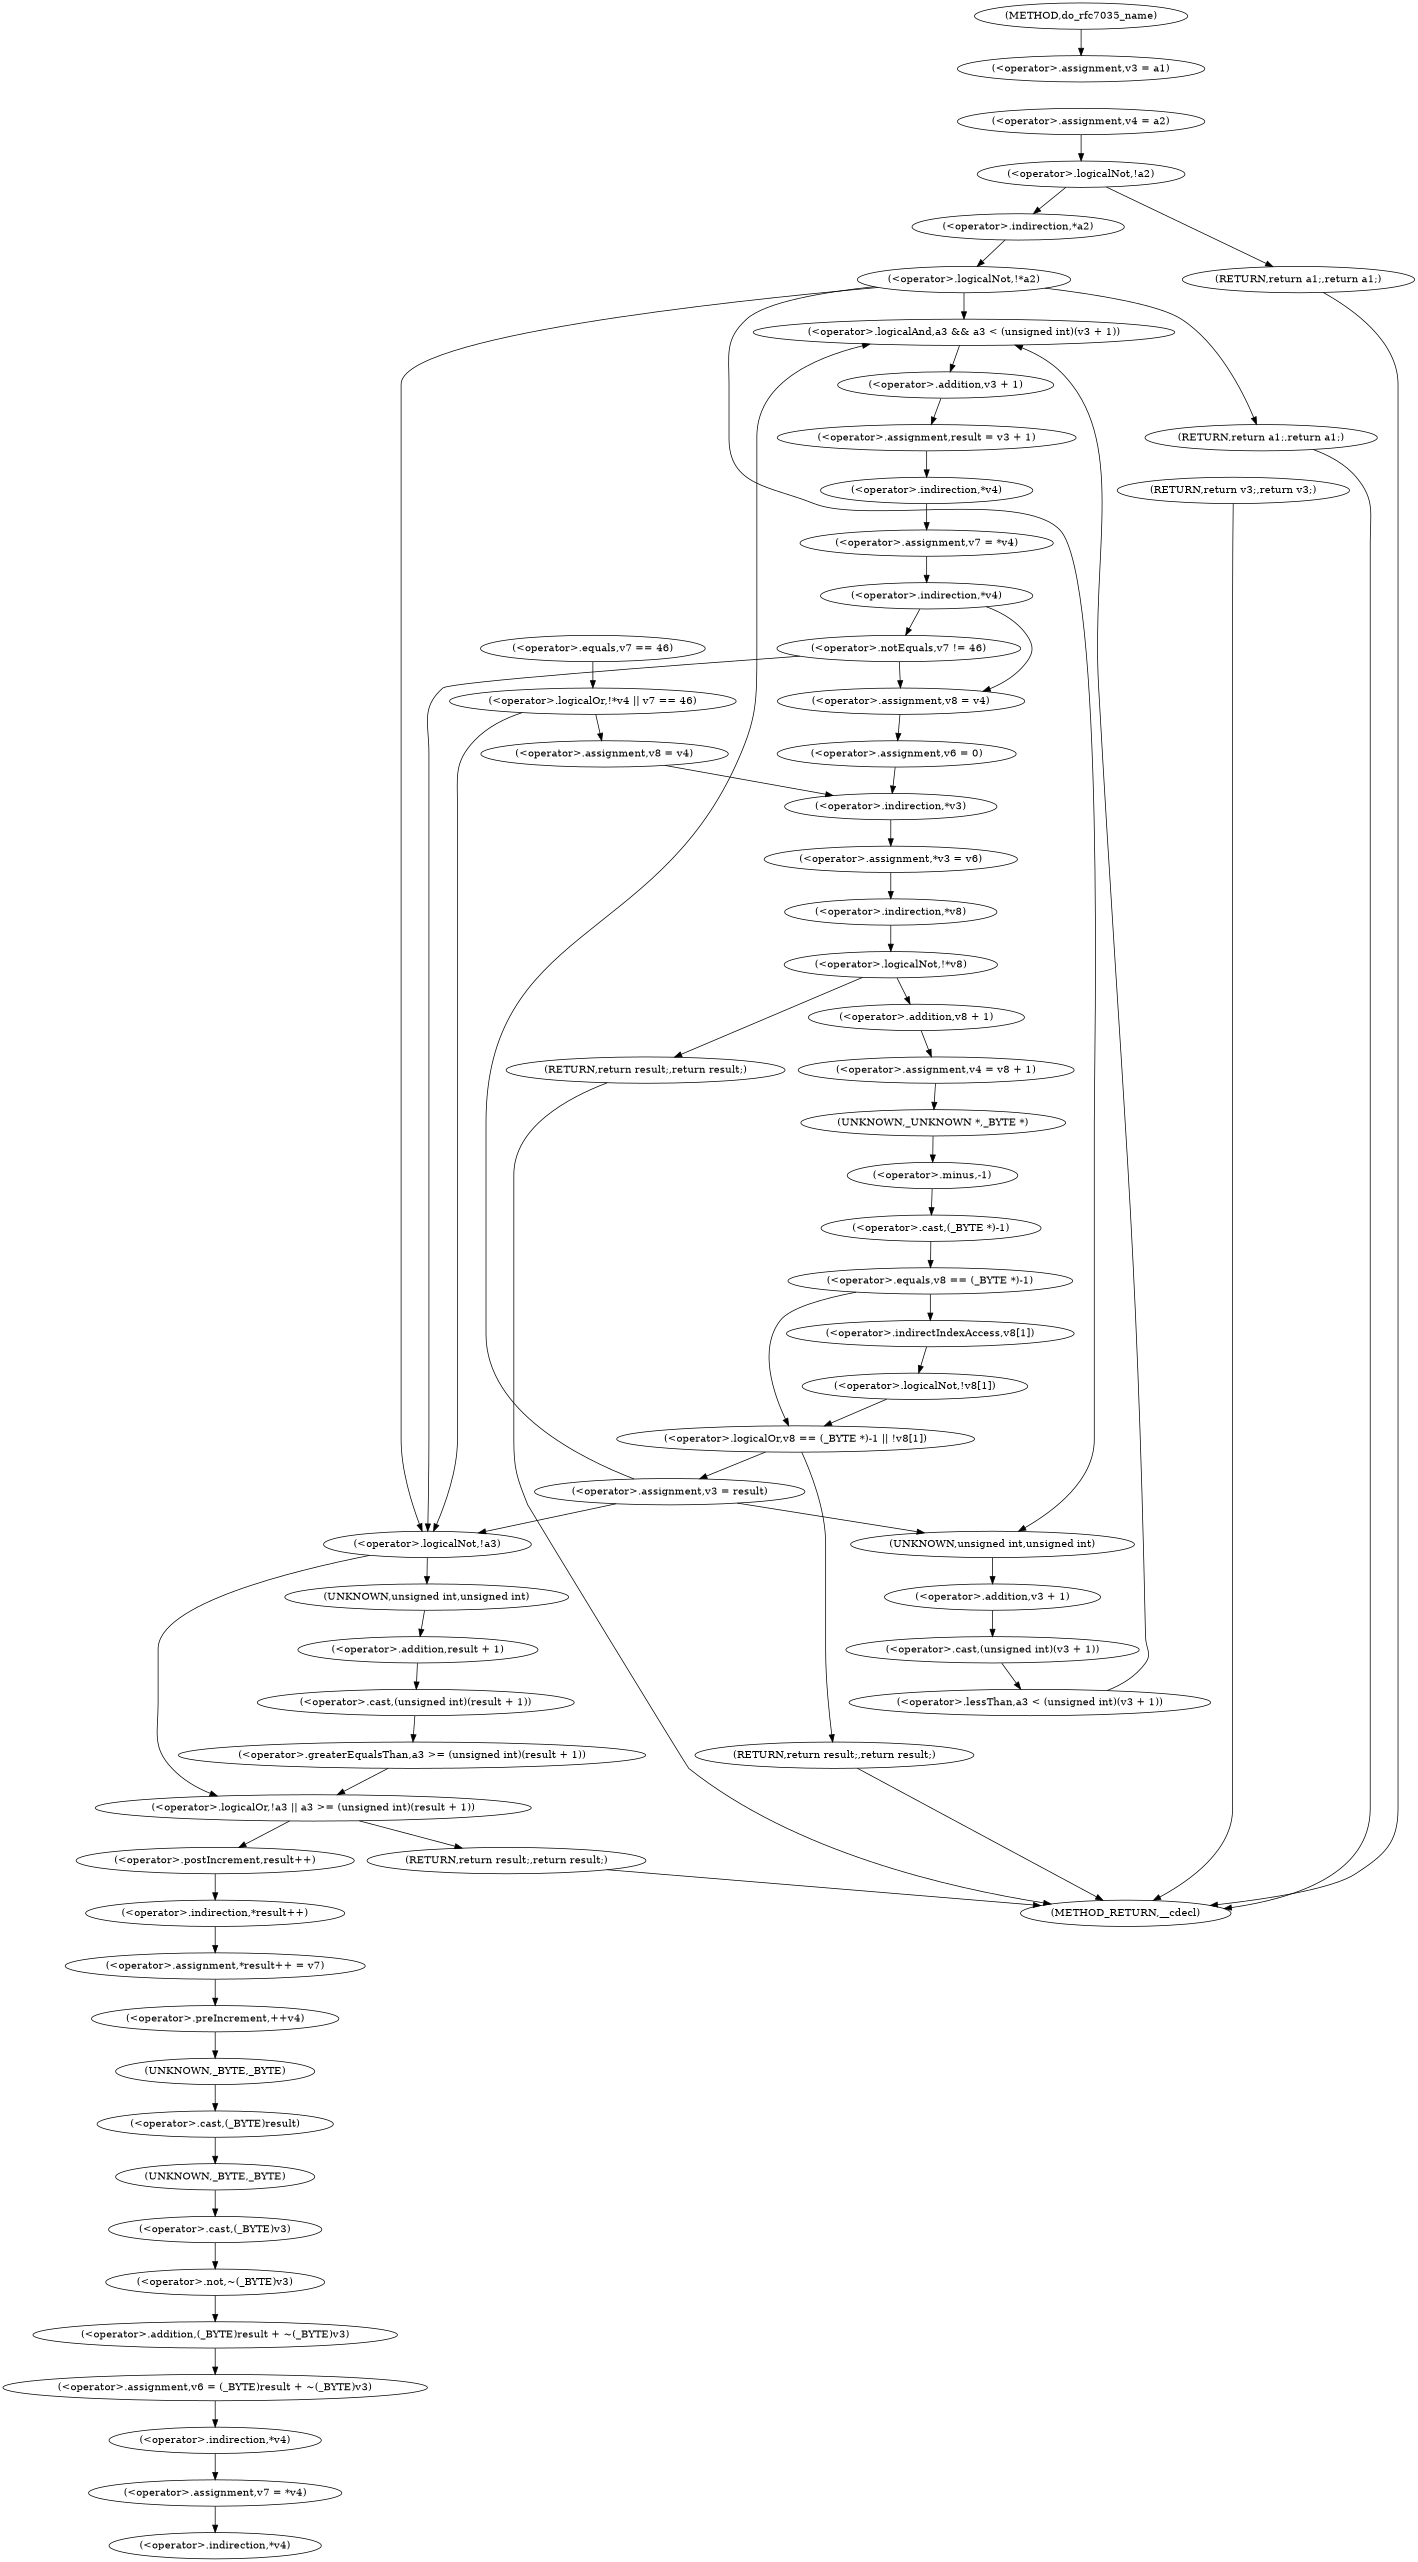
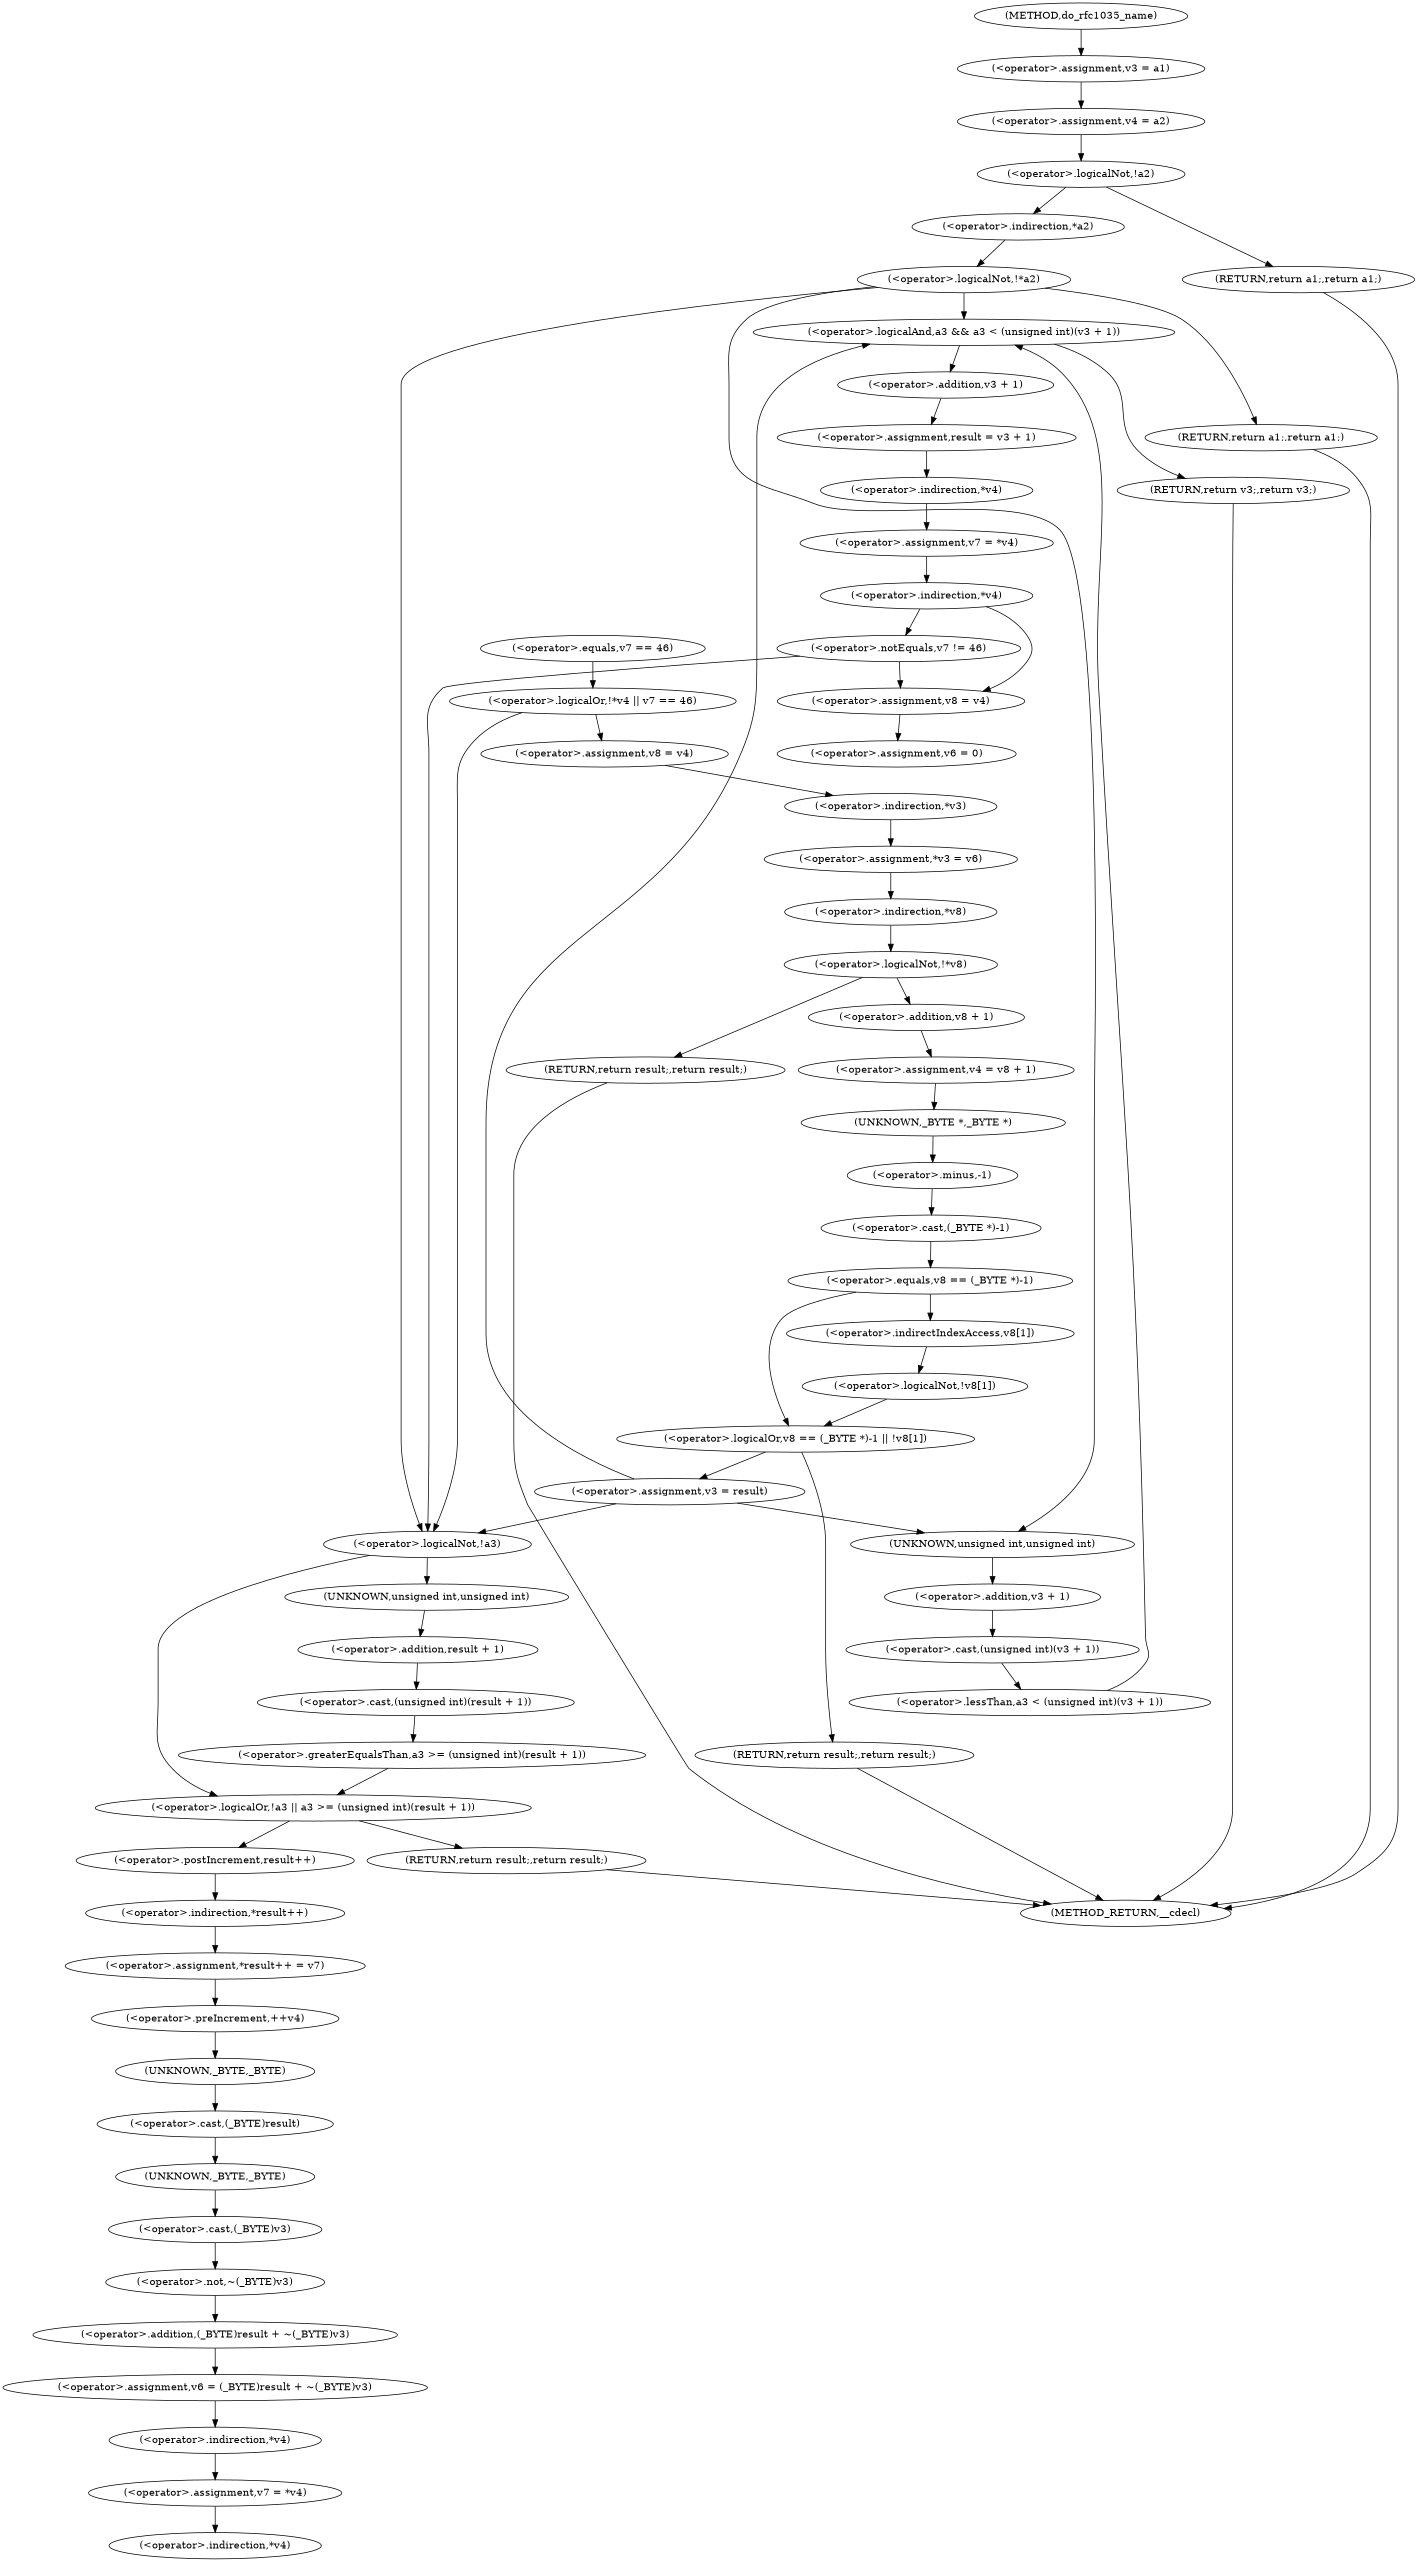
(1081, 16) -> (1081, 16)
none -> (1081, 92)
none -> (1122, 405)
(894, 777) -> none
(933, 1123) -> (933, 1123)
